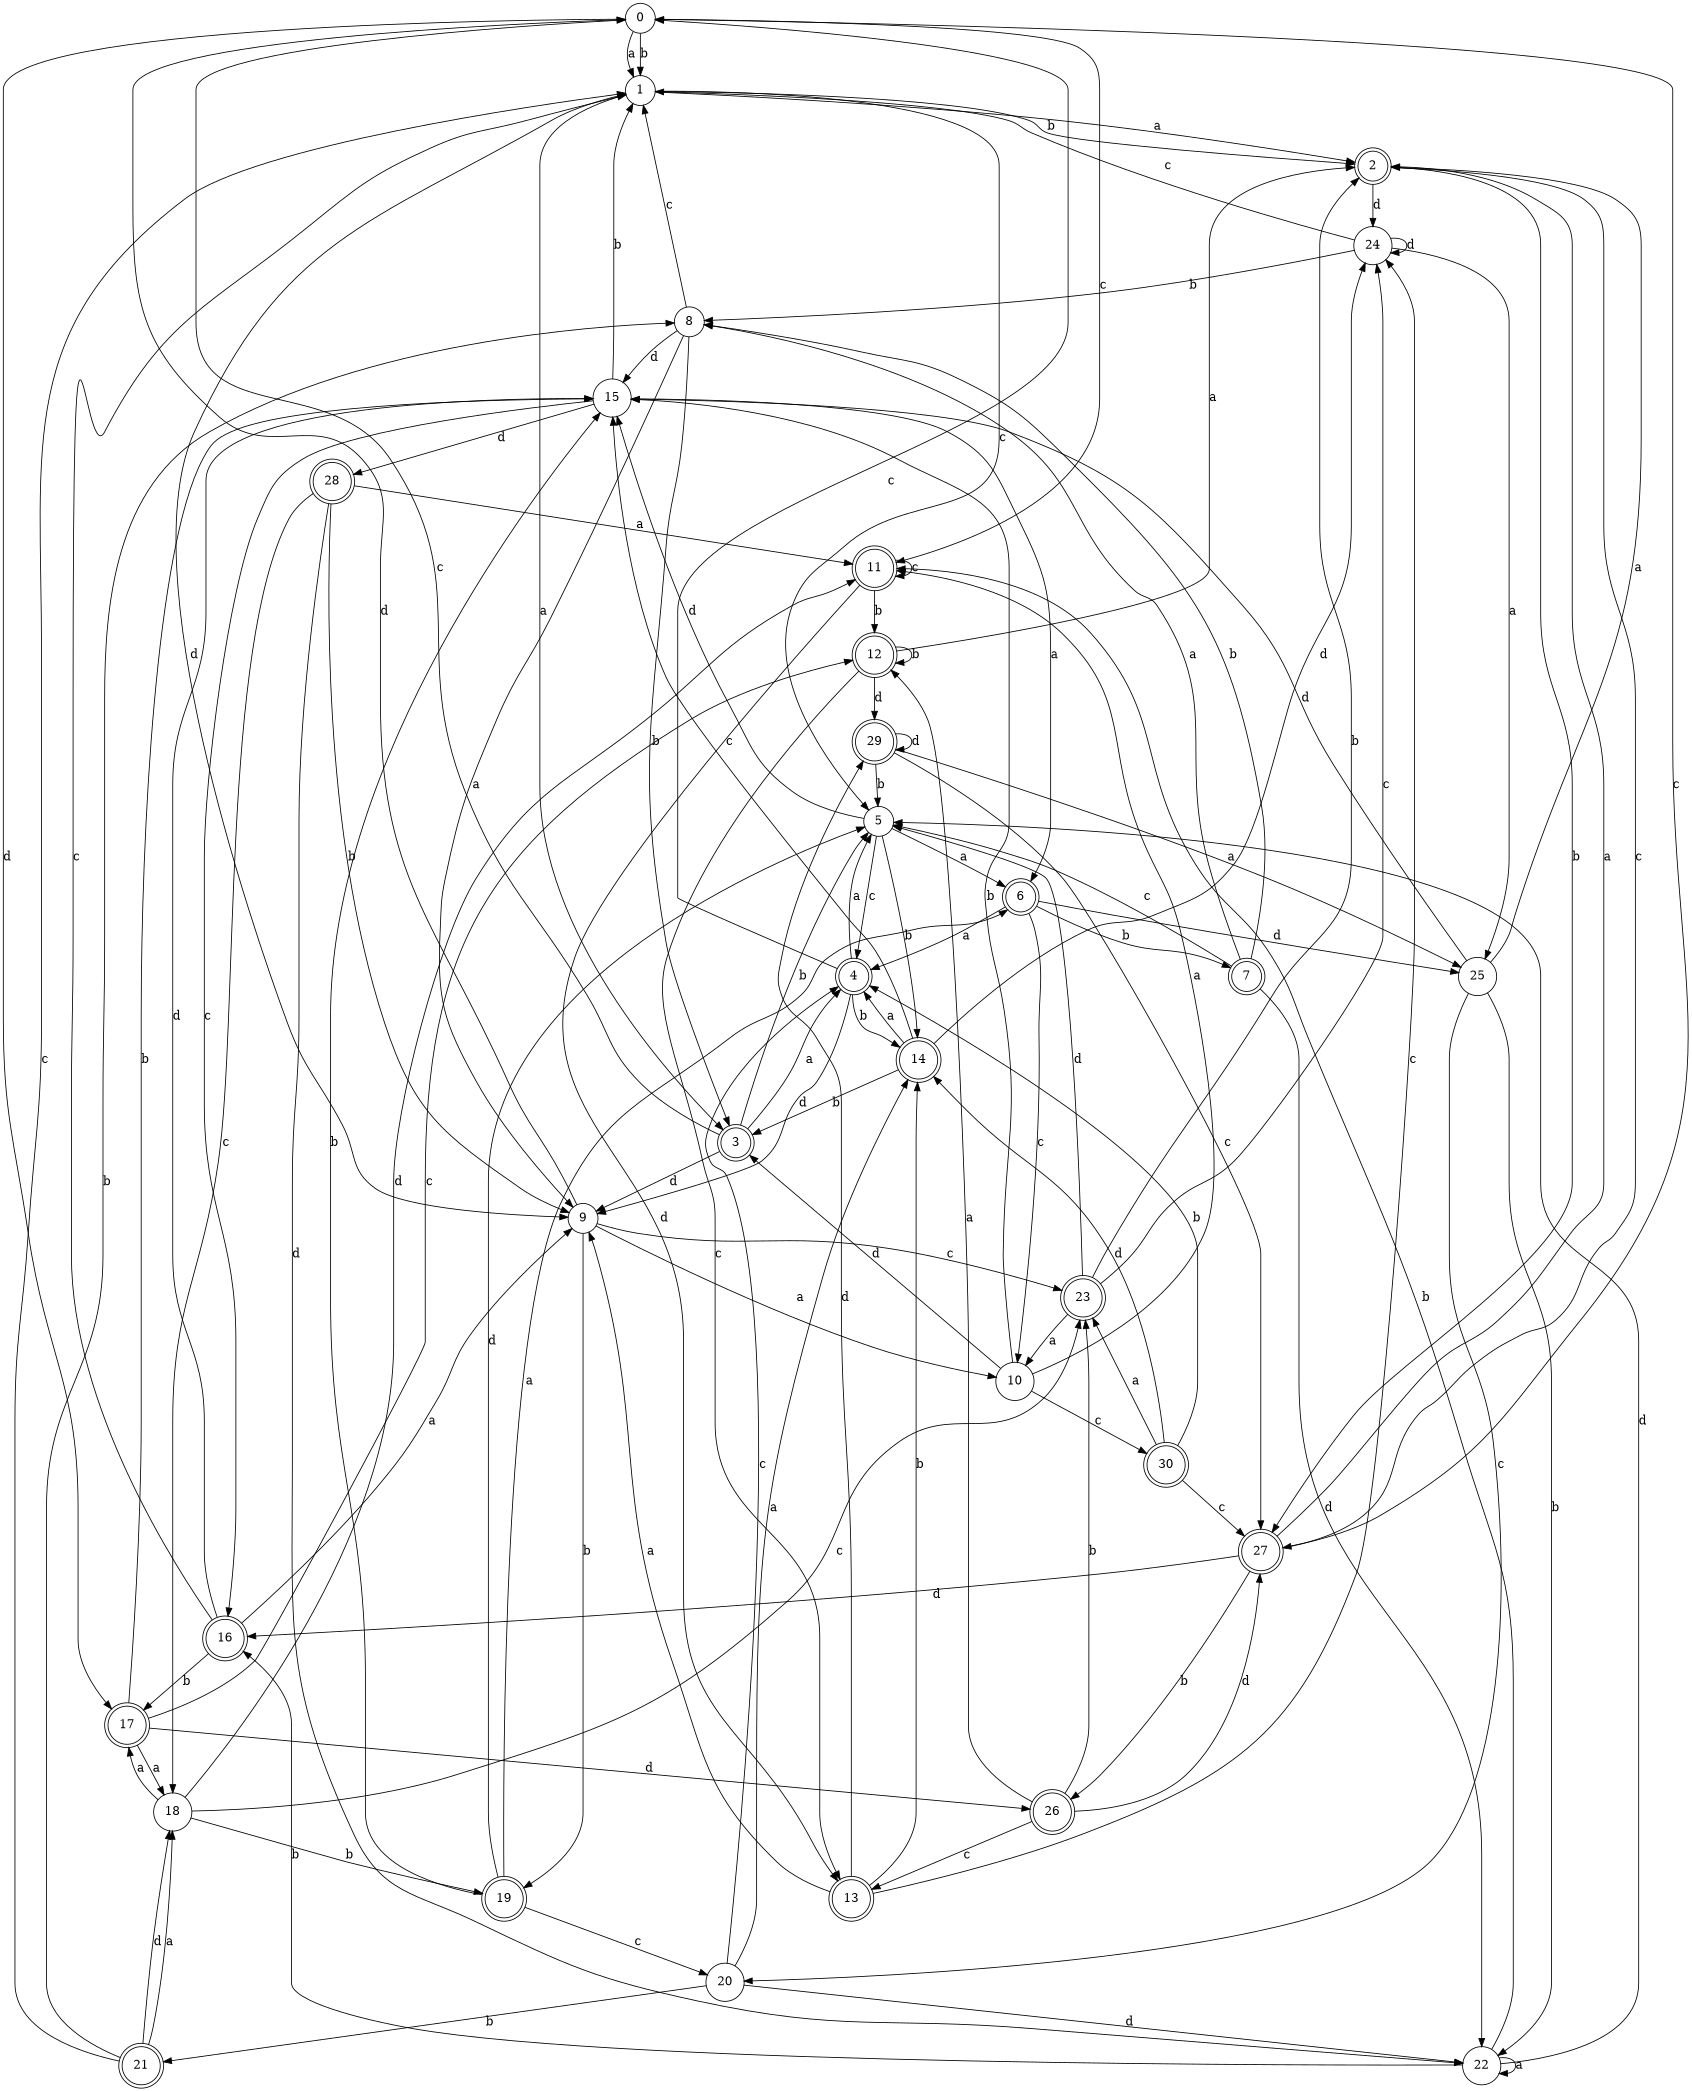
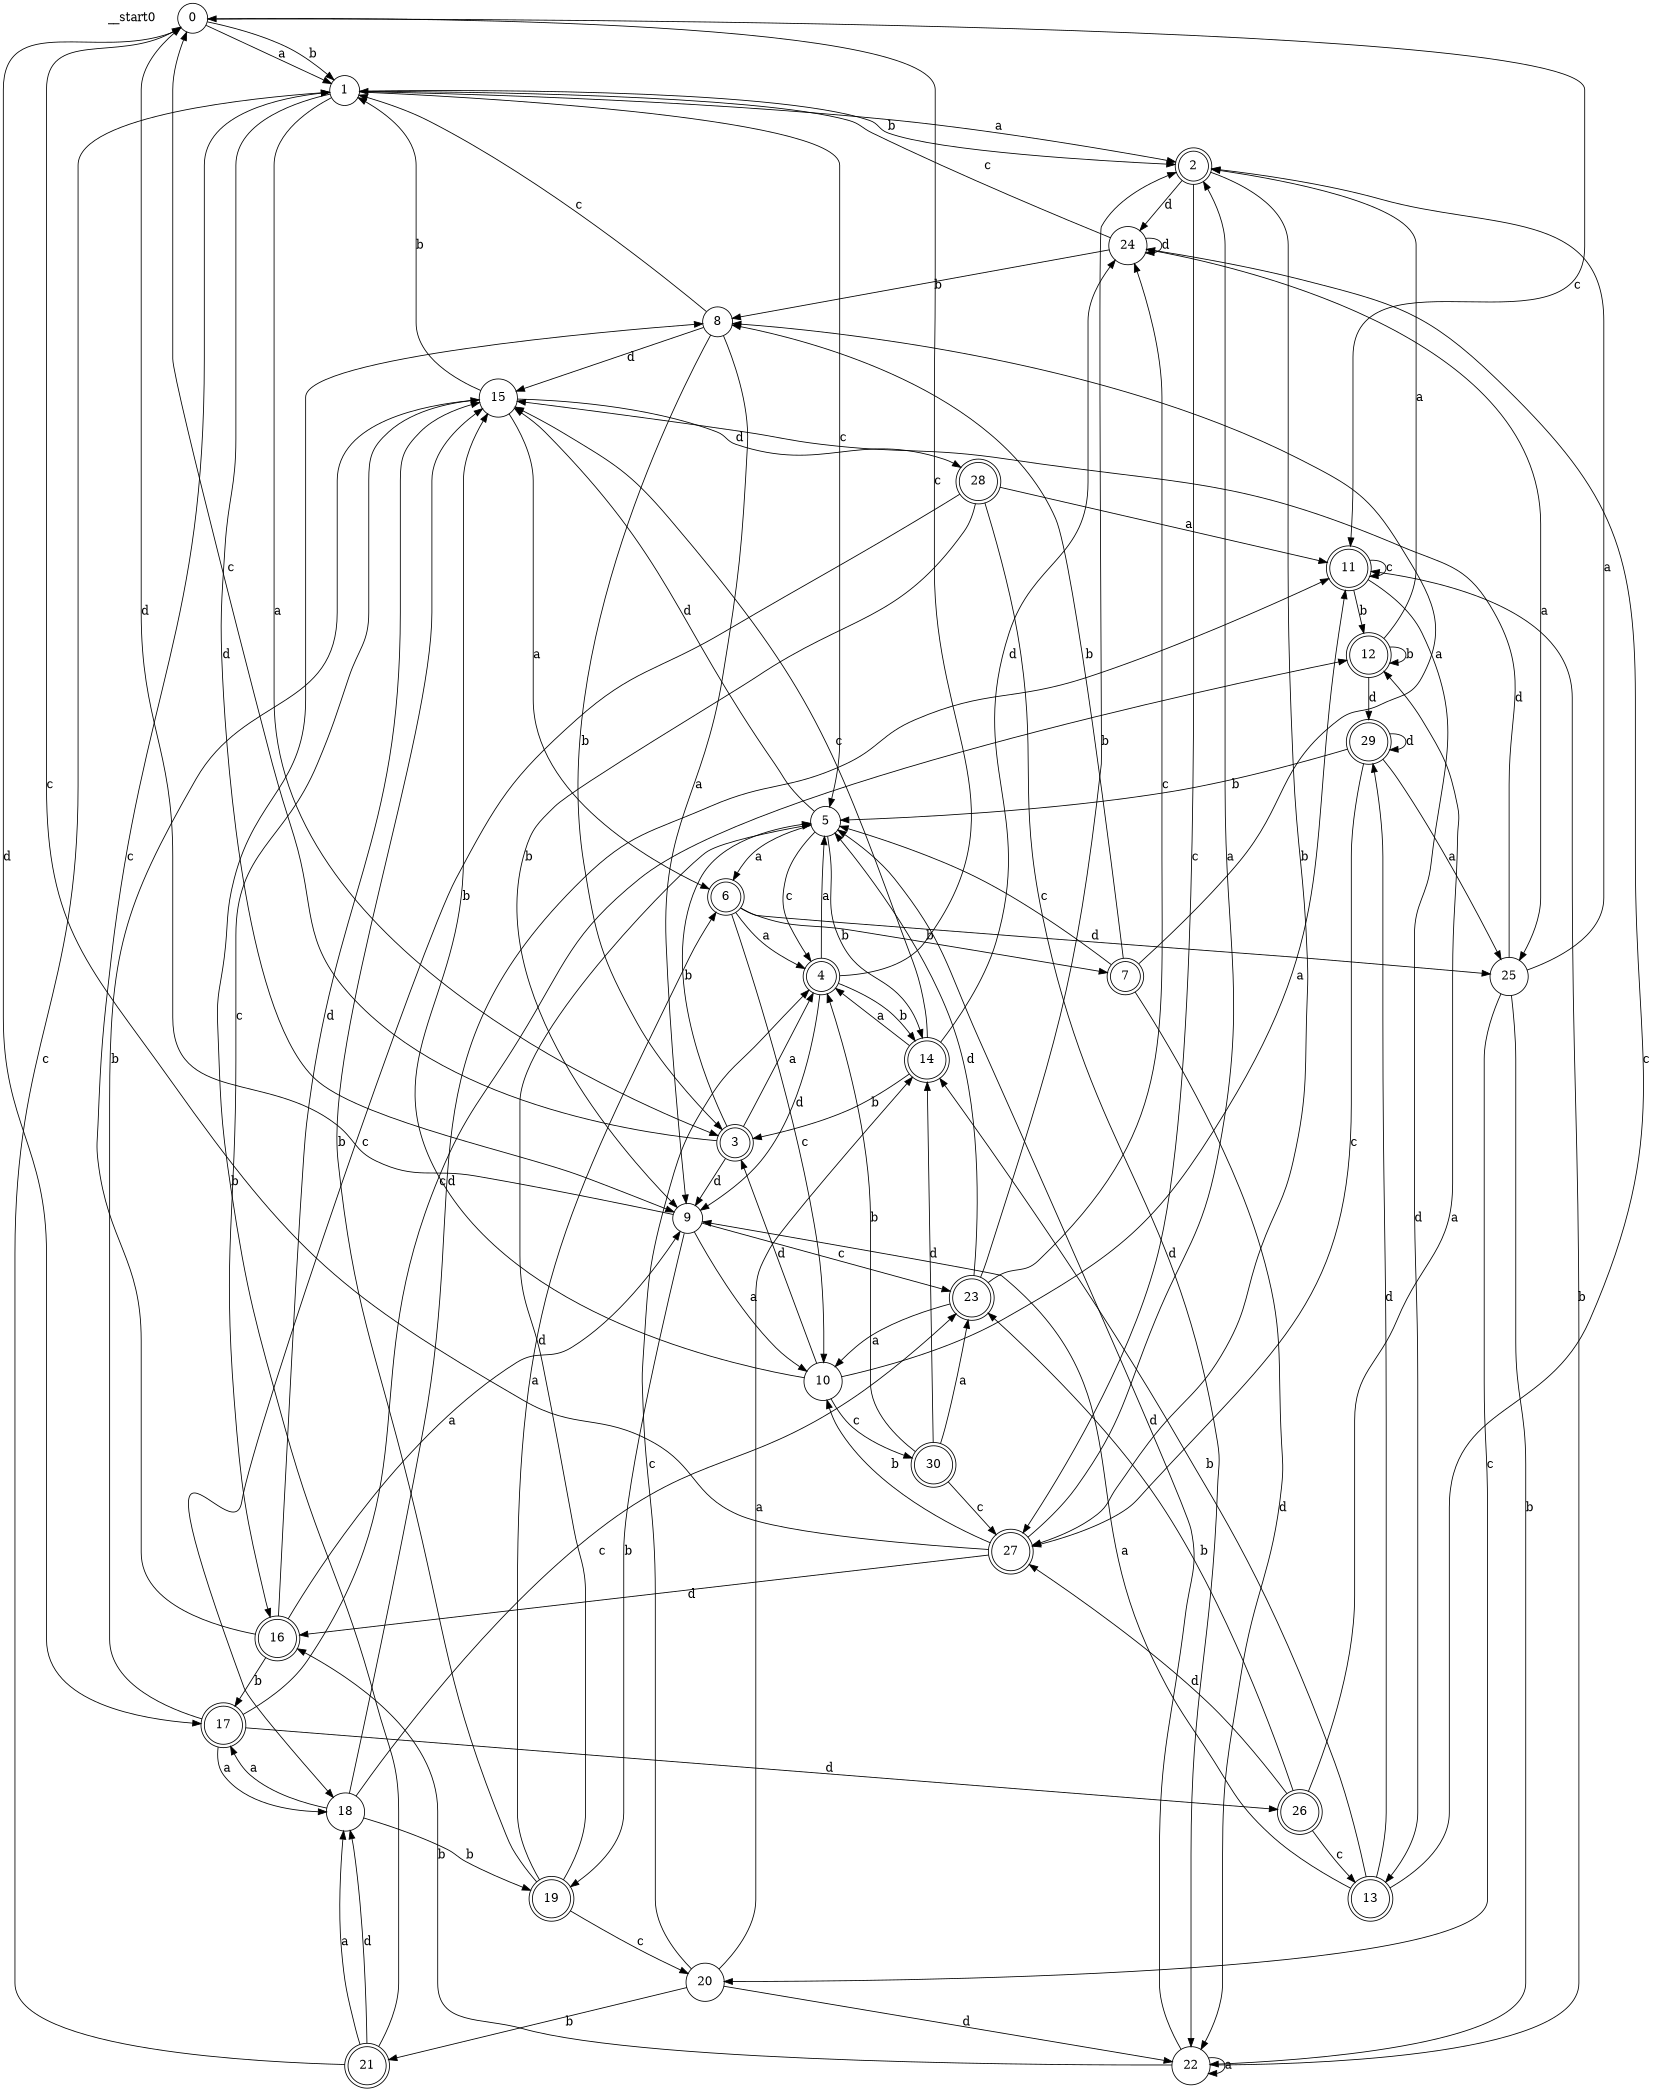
none -> (132, 18)
(715, 1254) -> none
(1172, 1689) -> (897, 1490)
